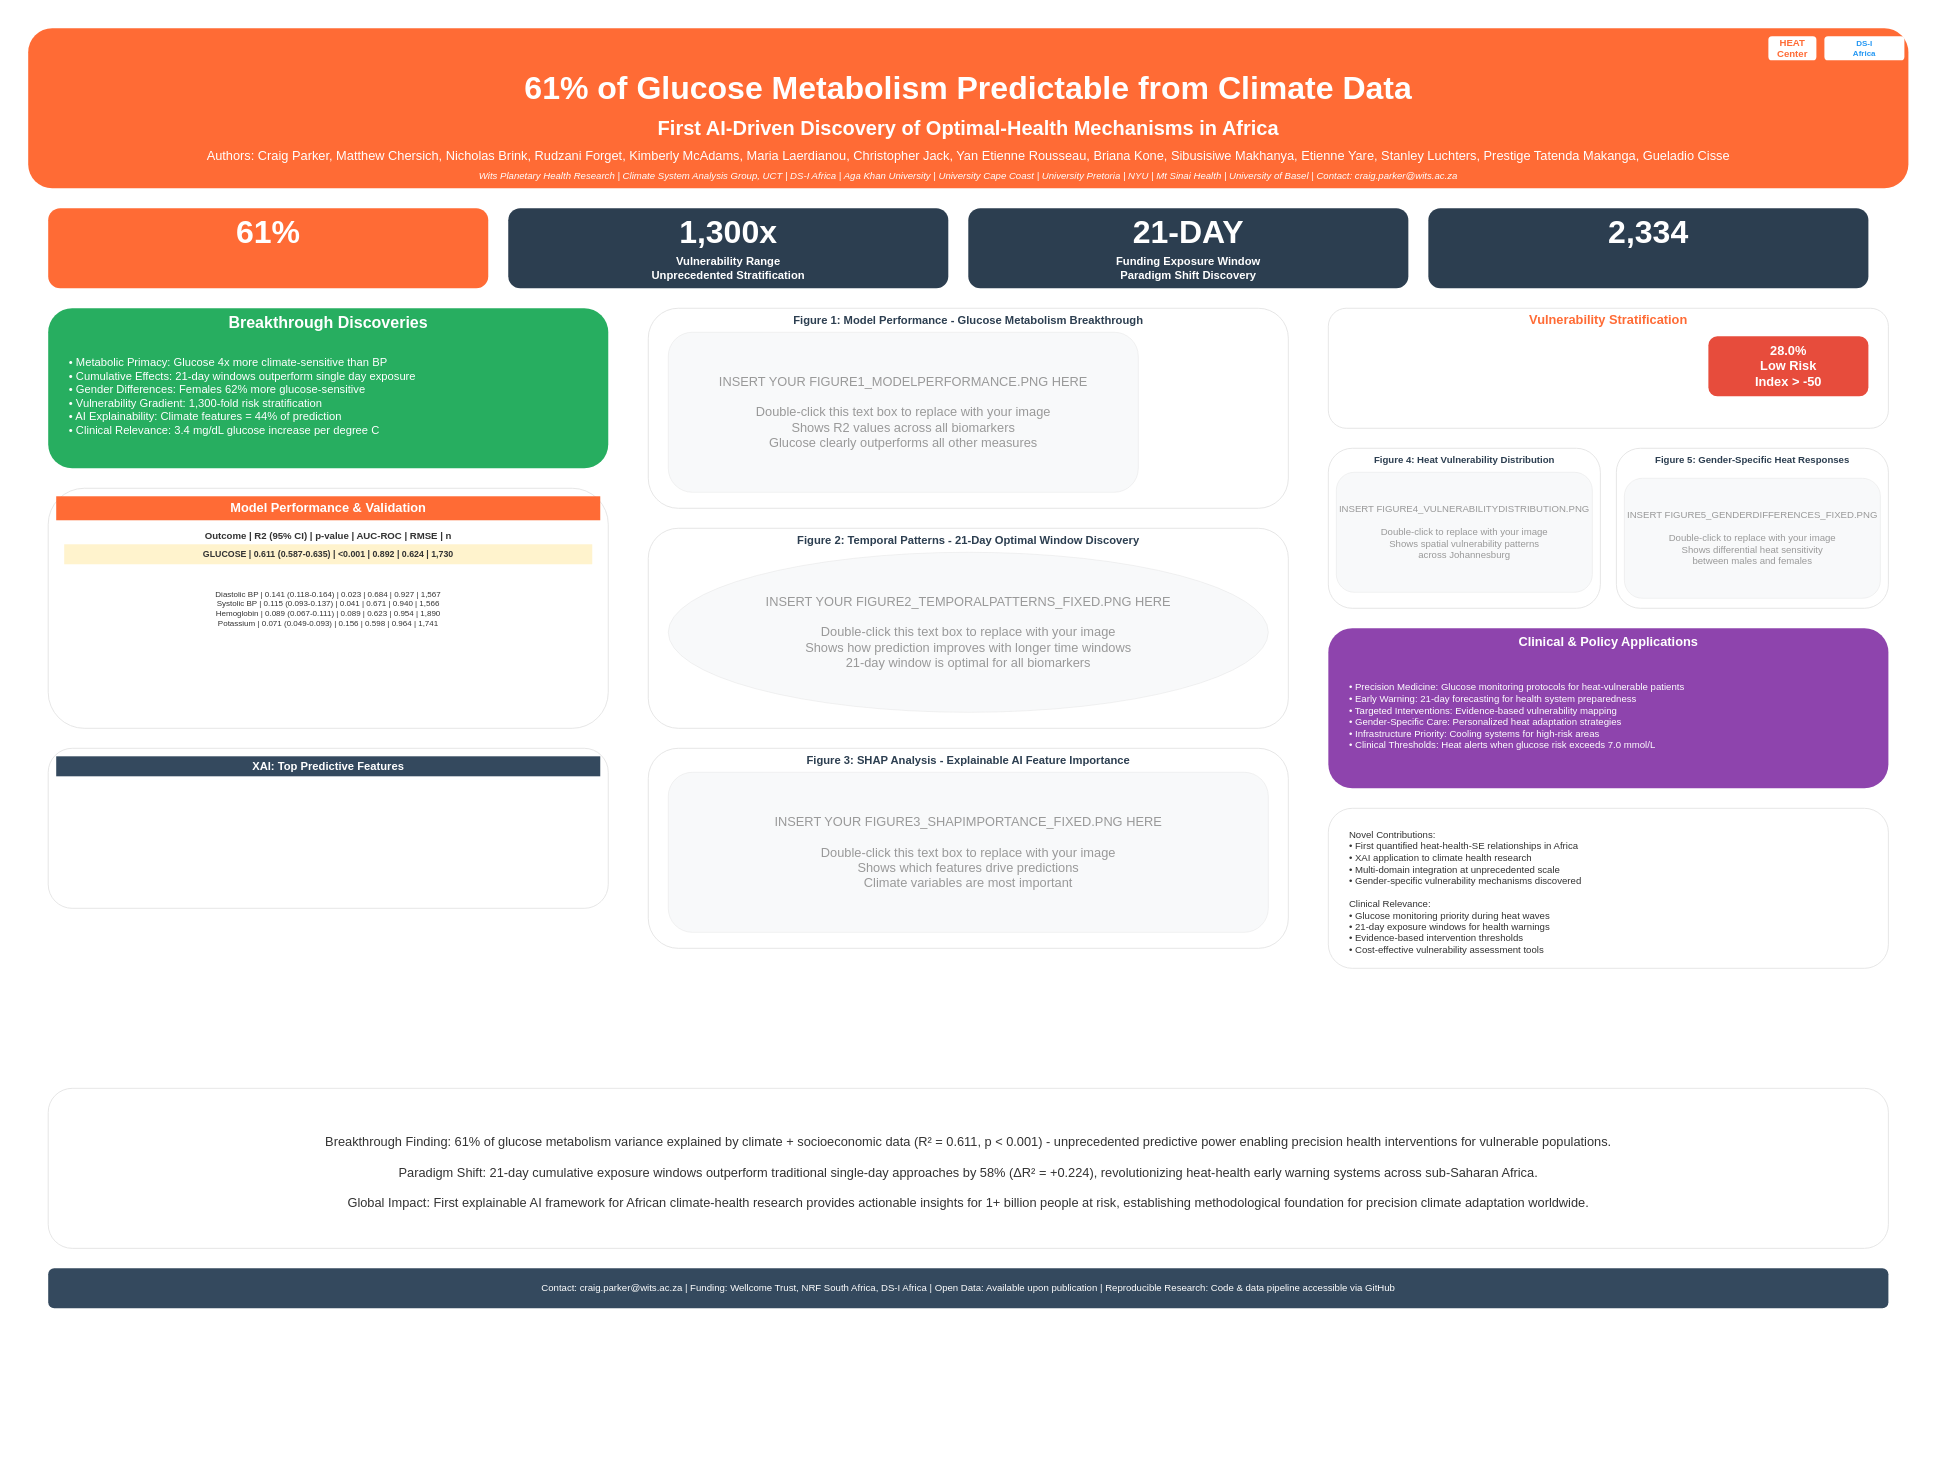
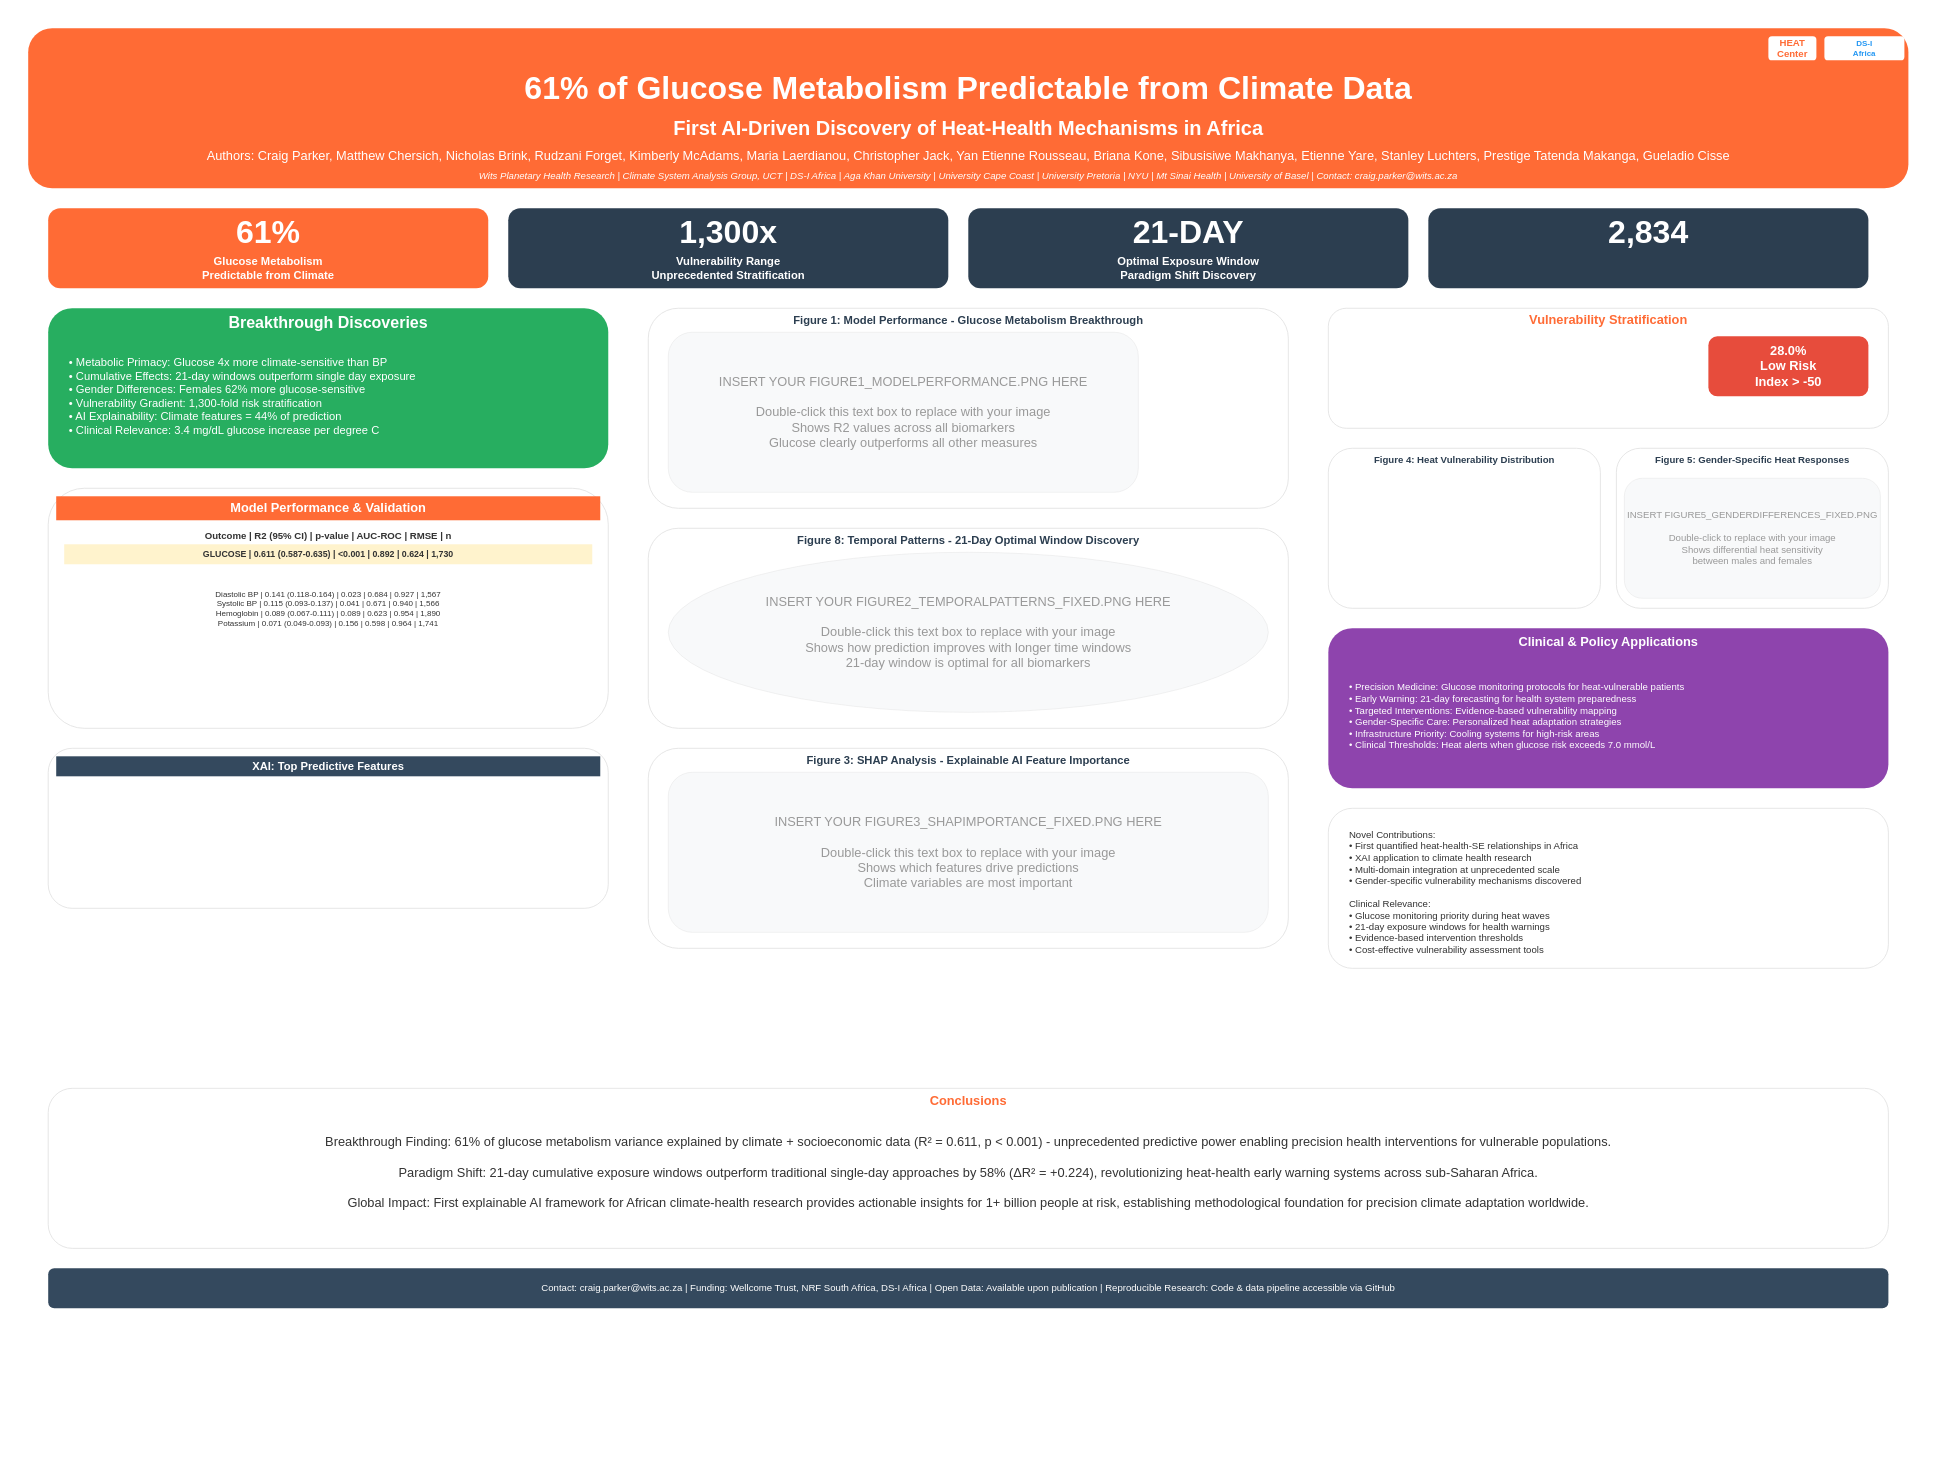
(968, 128) -> (968, 128)
(1648, 232) -> (1648, 232)
none -> (268, 268)
(1188, 268) -> (1188, 268)
(1464, 532) -> none
(968, 540) -> (968, 540)
none -> (968, 1100)
